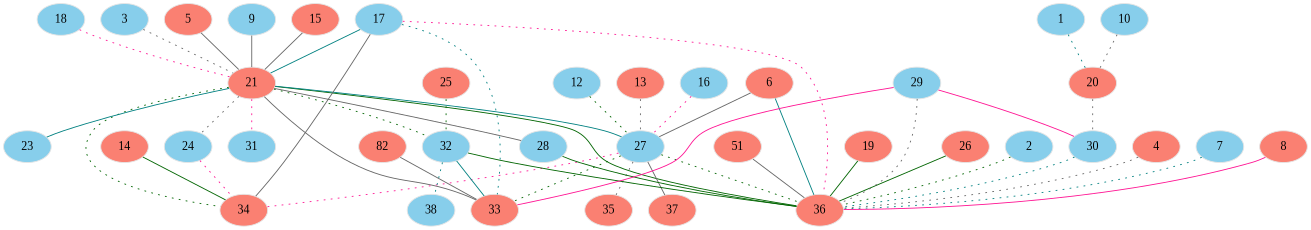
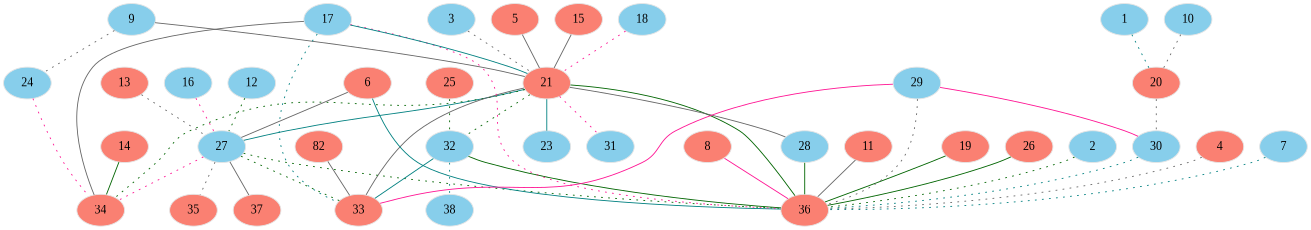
(220, 115) -> (80, 51)
(738, 147) -> (868, 147)
